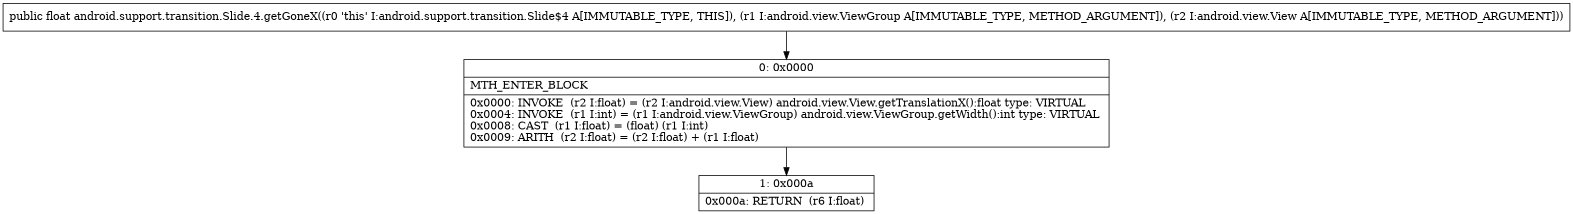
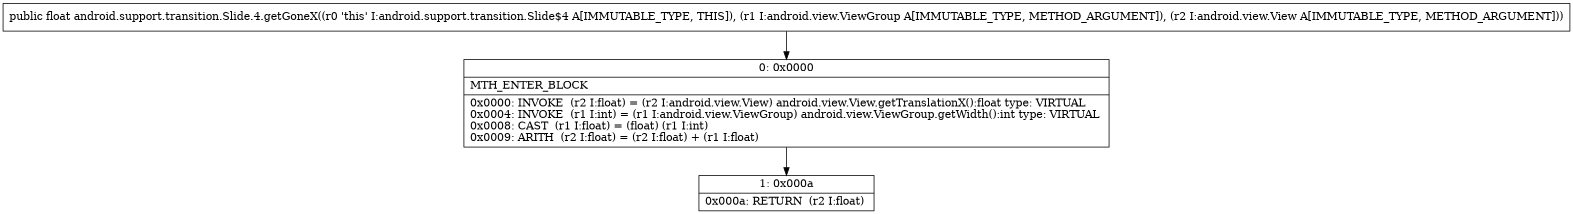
(786, 202) -> (786, 202)
